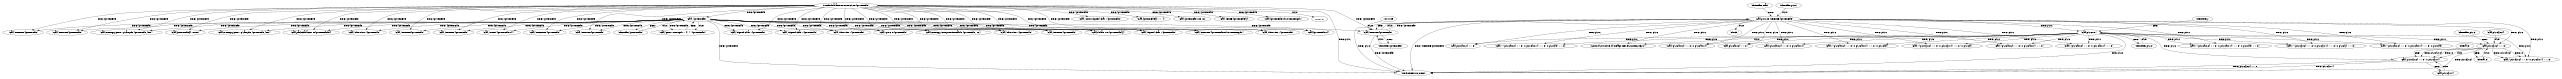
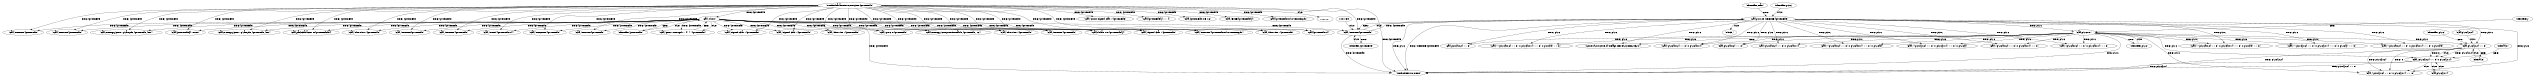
(697, 19) -> (709, 19)
(1345, 39) -> (1392, 39)
(1757, 39) -> (1752, 39)
(2438, 66) -> (2435, 66)
none -> (2419, 67)
